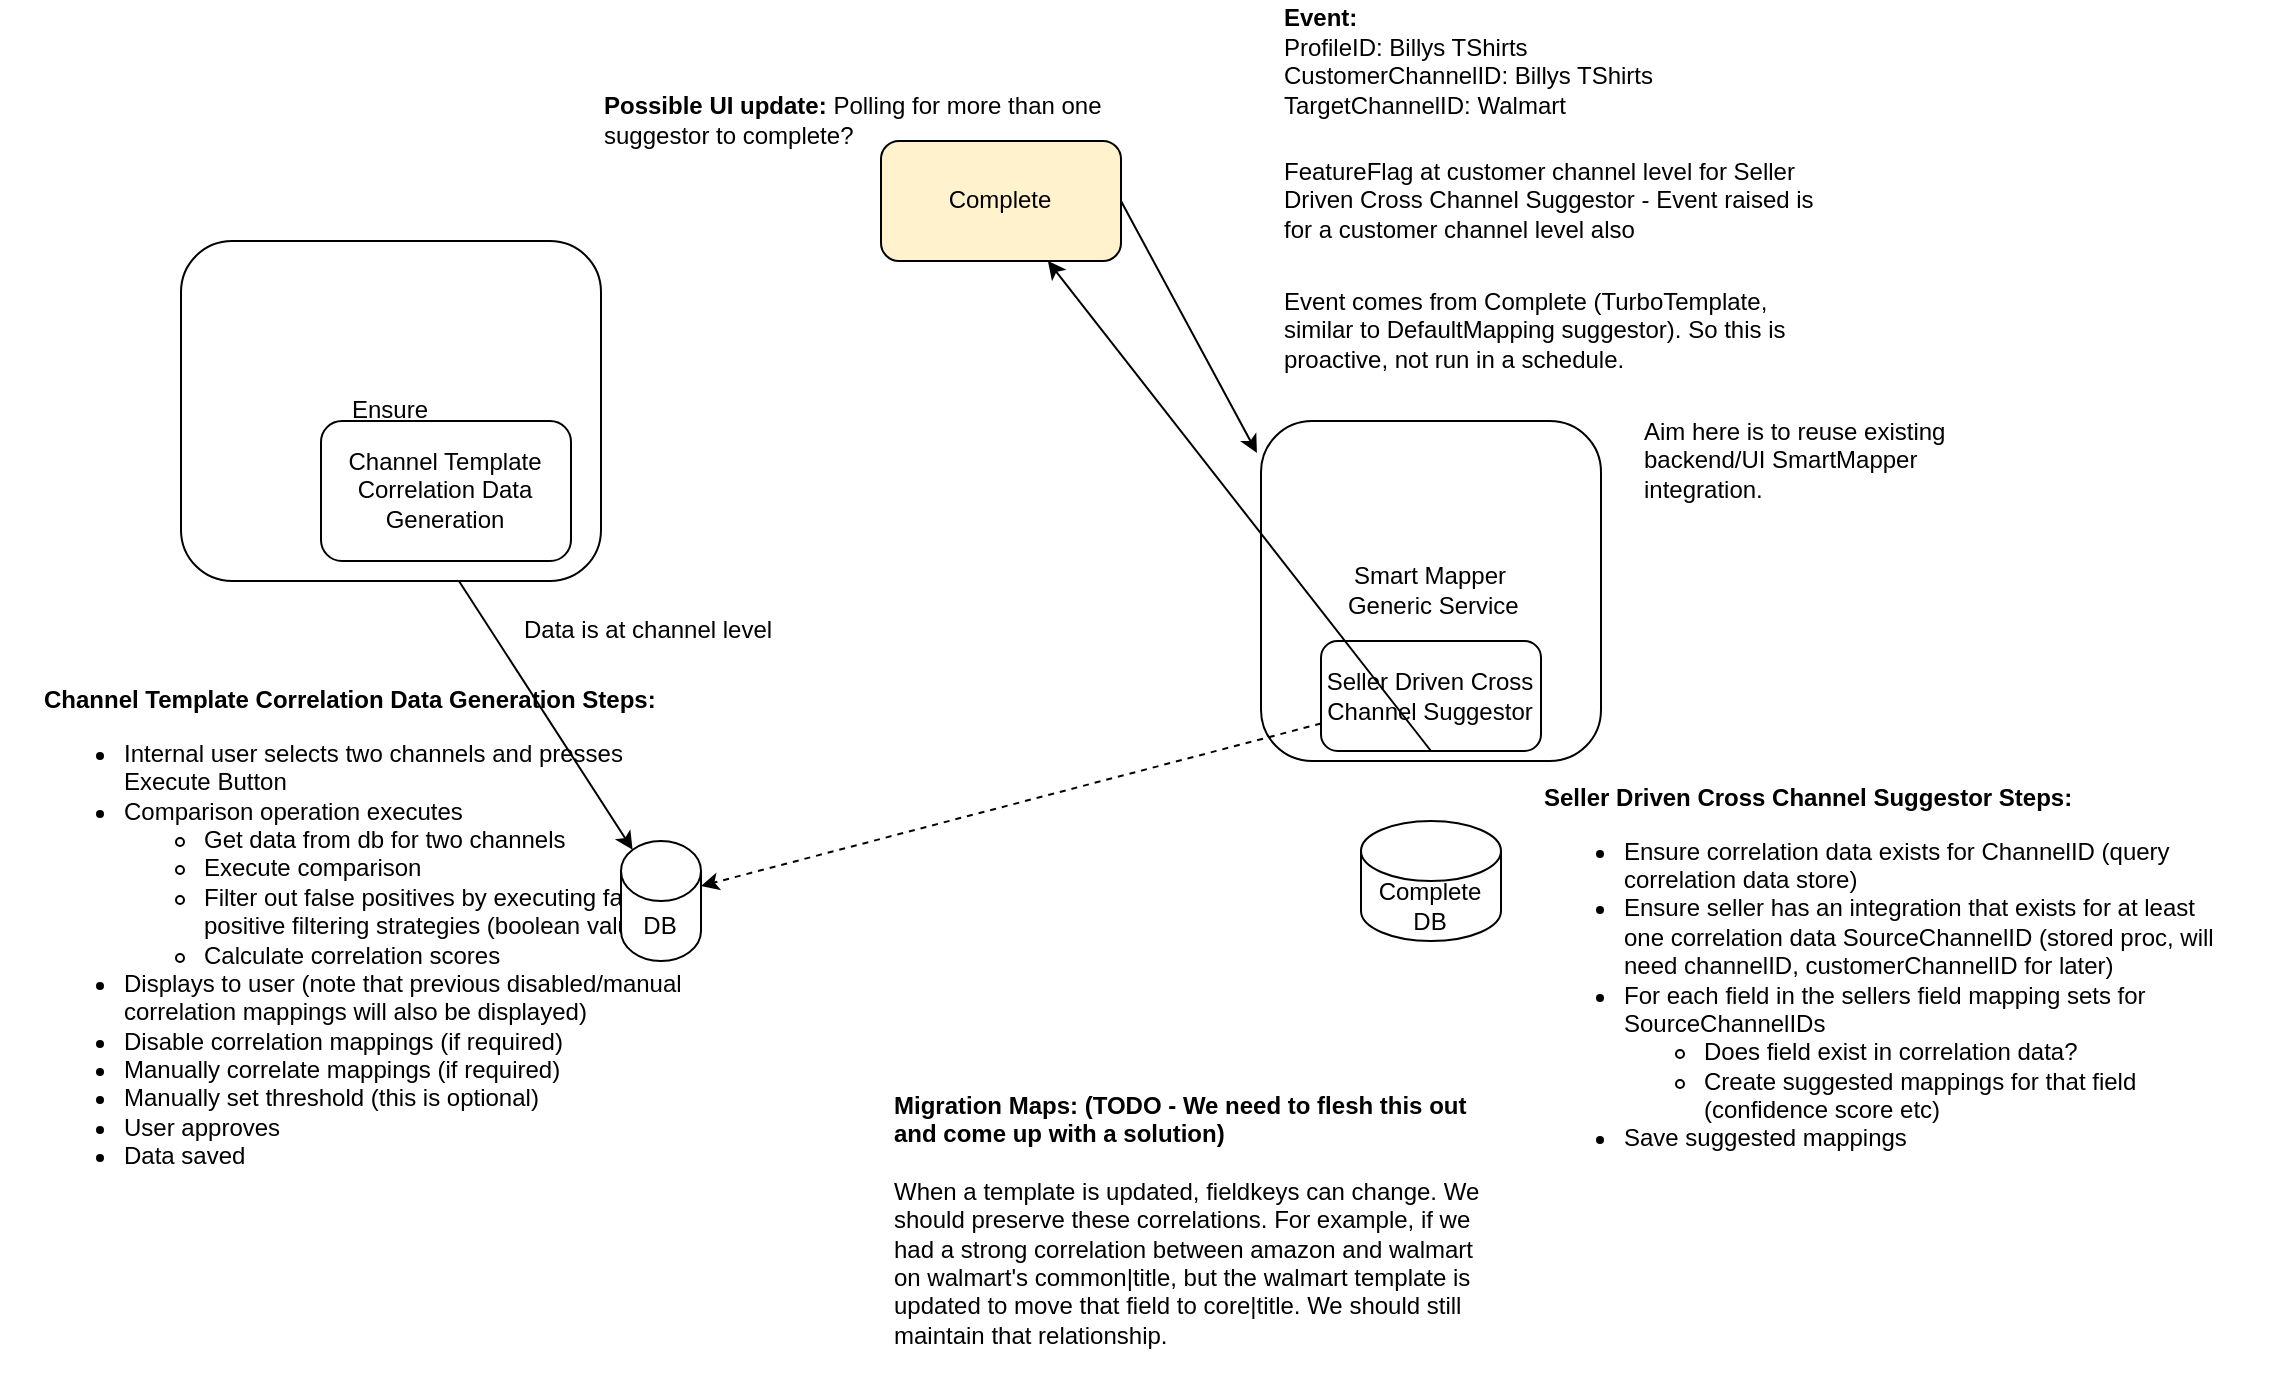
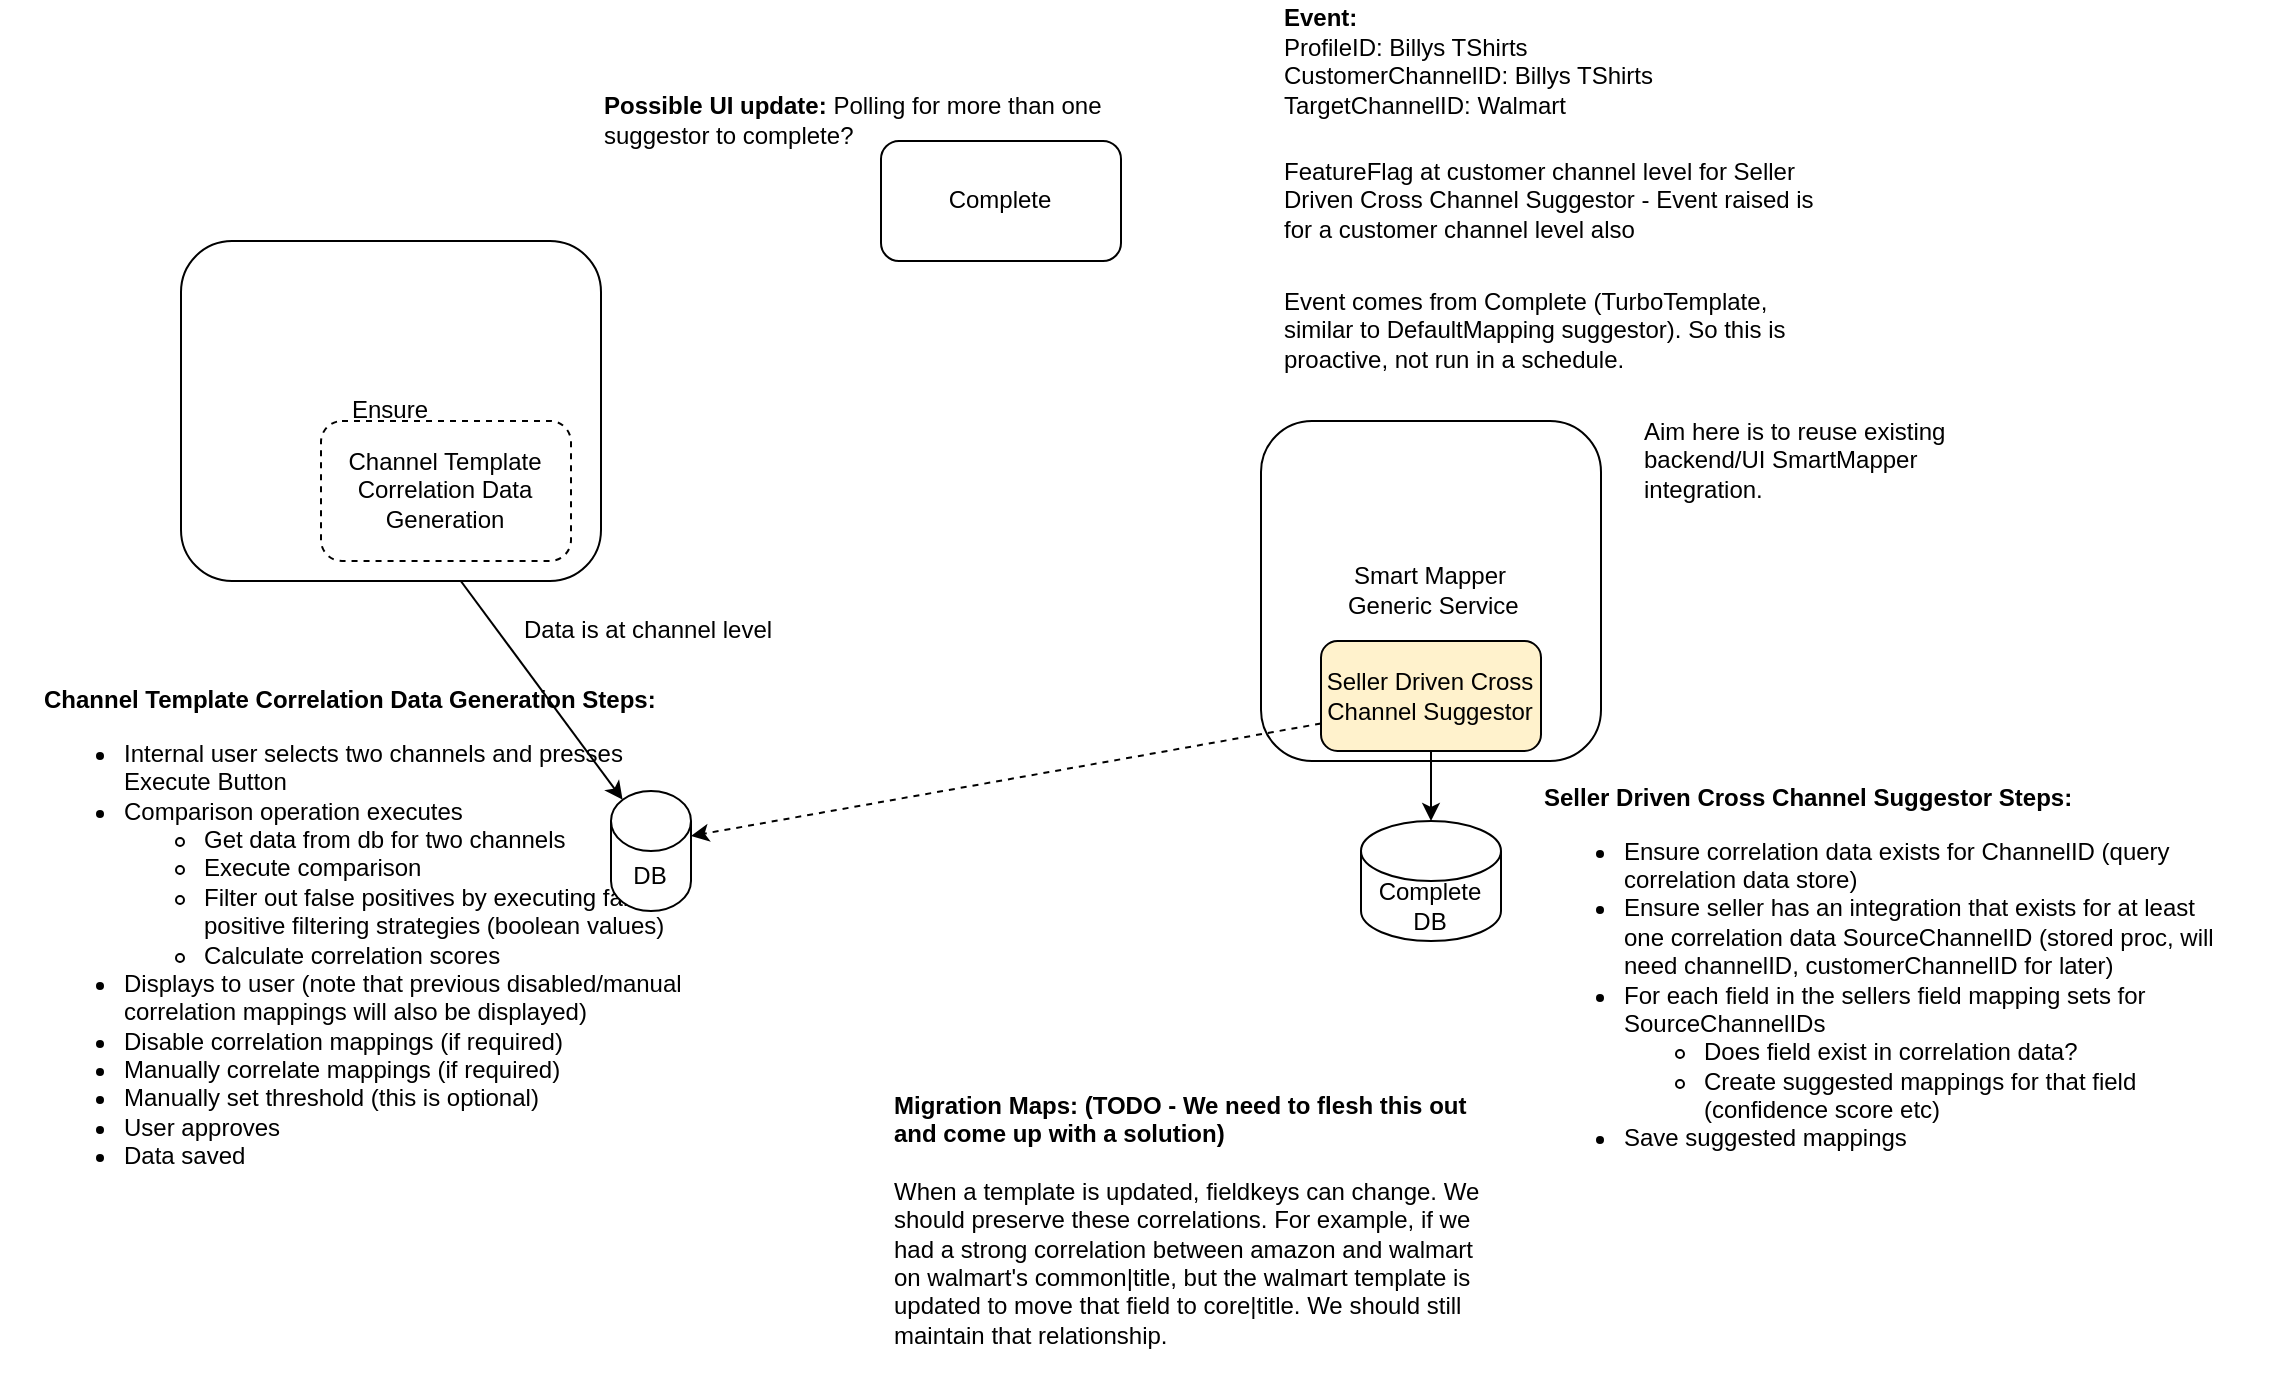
(1001, 201) -> (1001, 201)
(1186, 321) -> none
(446, 491) -> (446, 491)
(1244, 511) -> (1431, 779)
(1431, 696) -> (1431, 696)
(661, 901) -> (651, 851)
